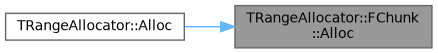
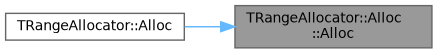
(333, 27) -> (333, 27)
